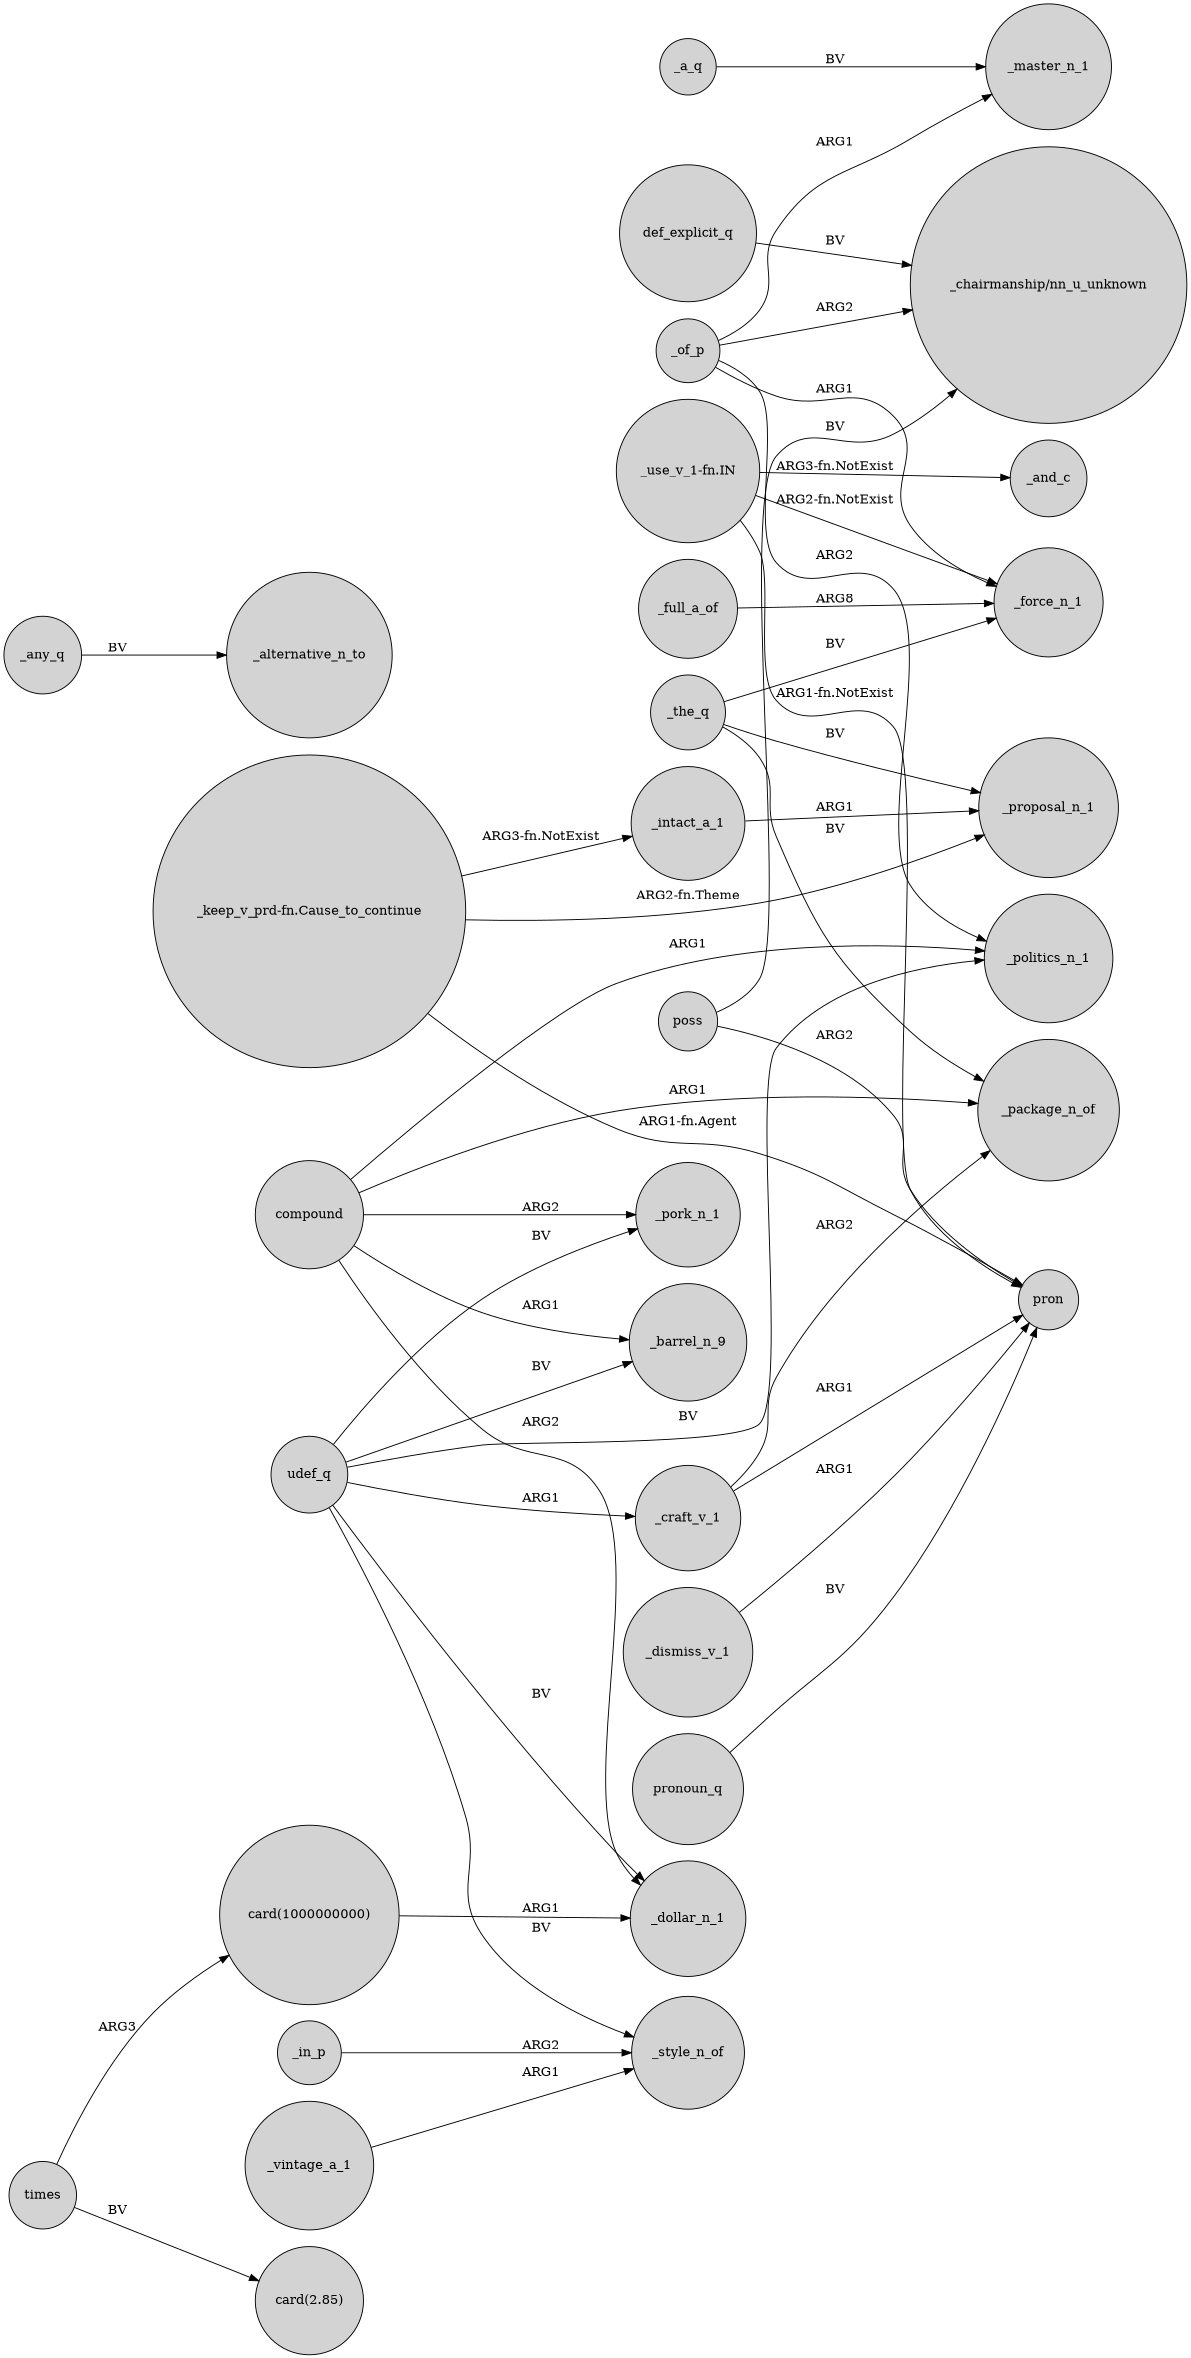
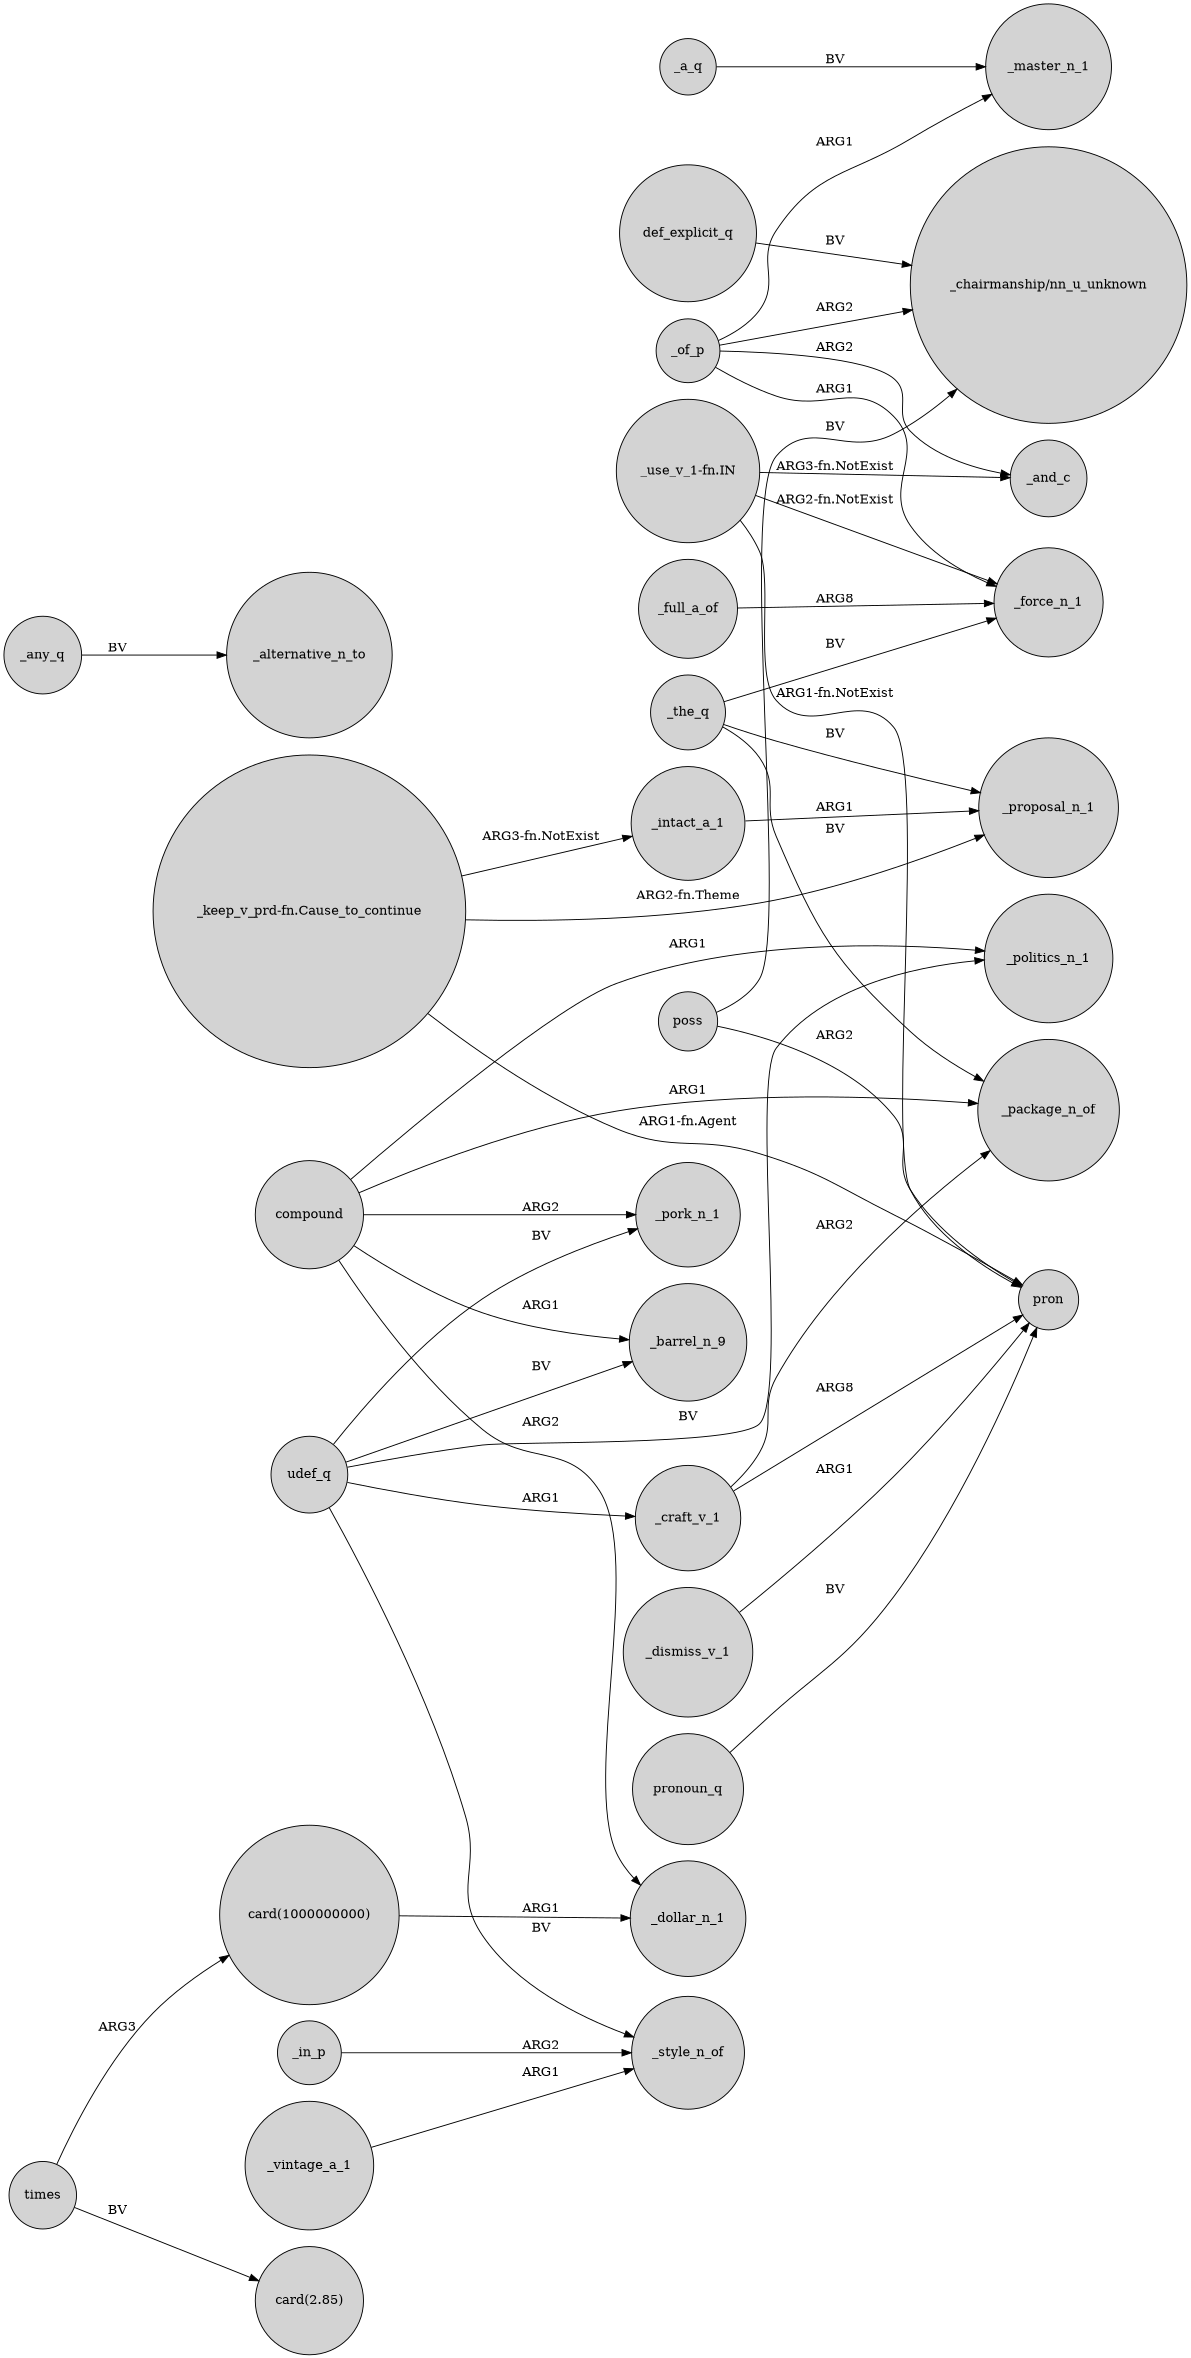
(892, 588) -> (885, 374)
(835, 1388) -> (835, 1388)
(479, 1694) -> none
